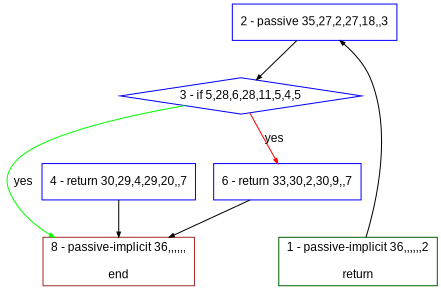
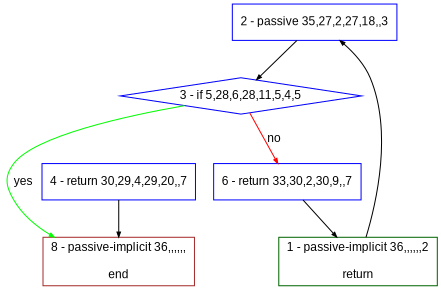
(274, 139) -> (274, 139)
(212, 218) -> (318, 217)
